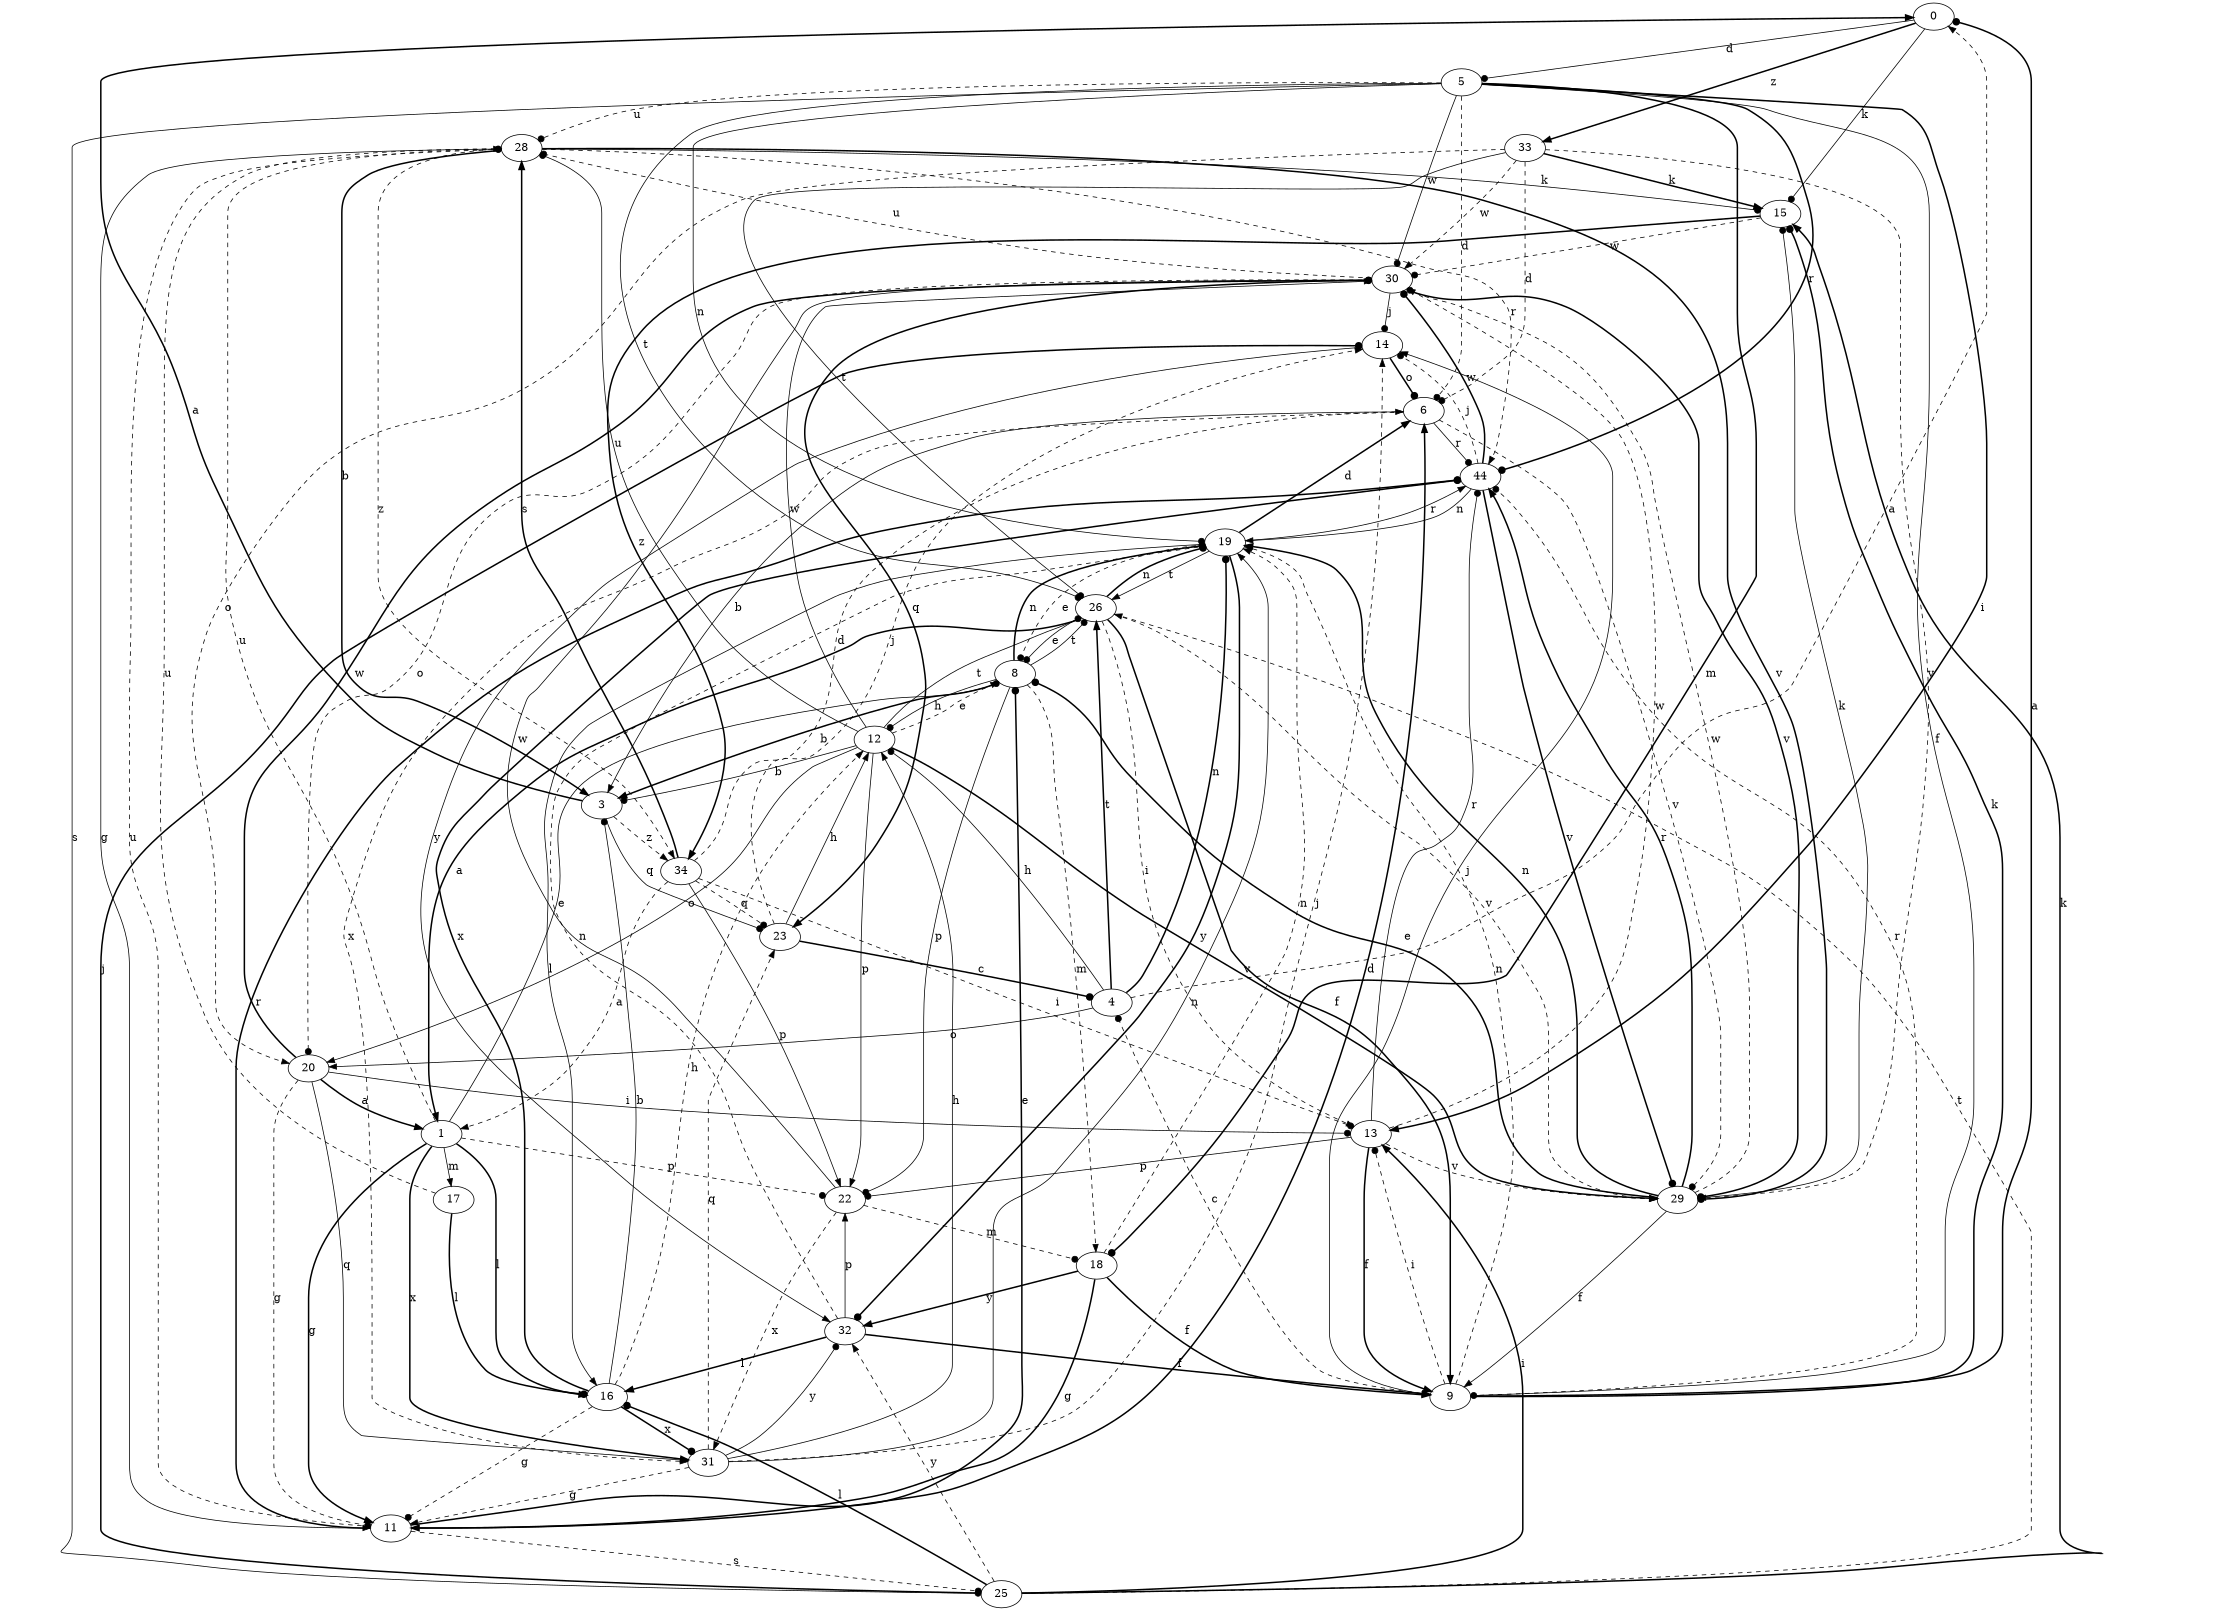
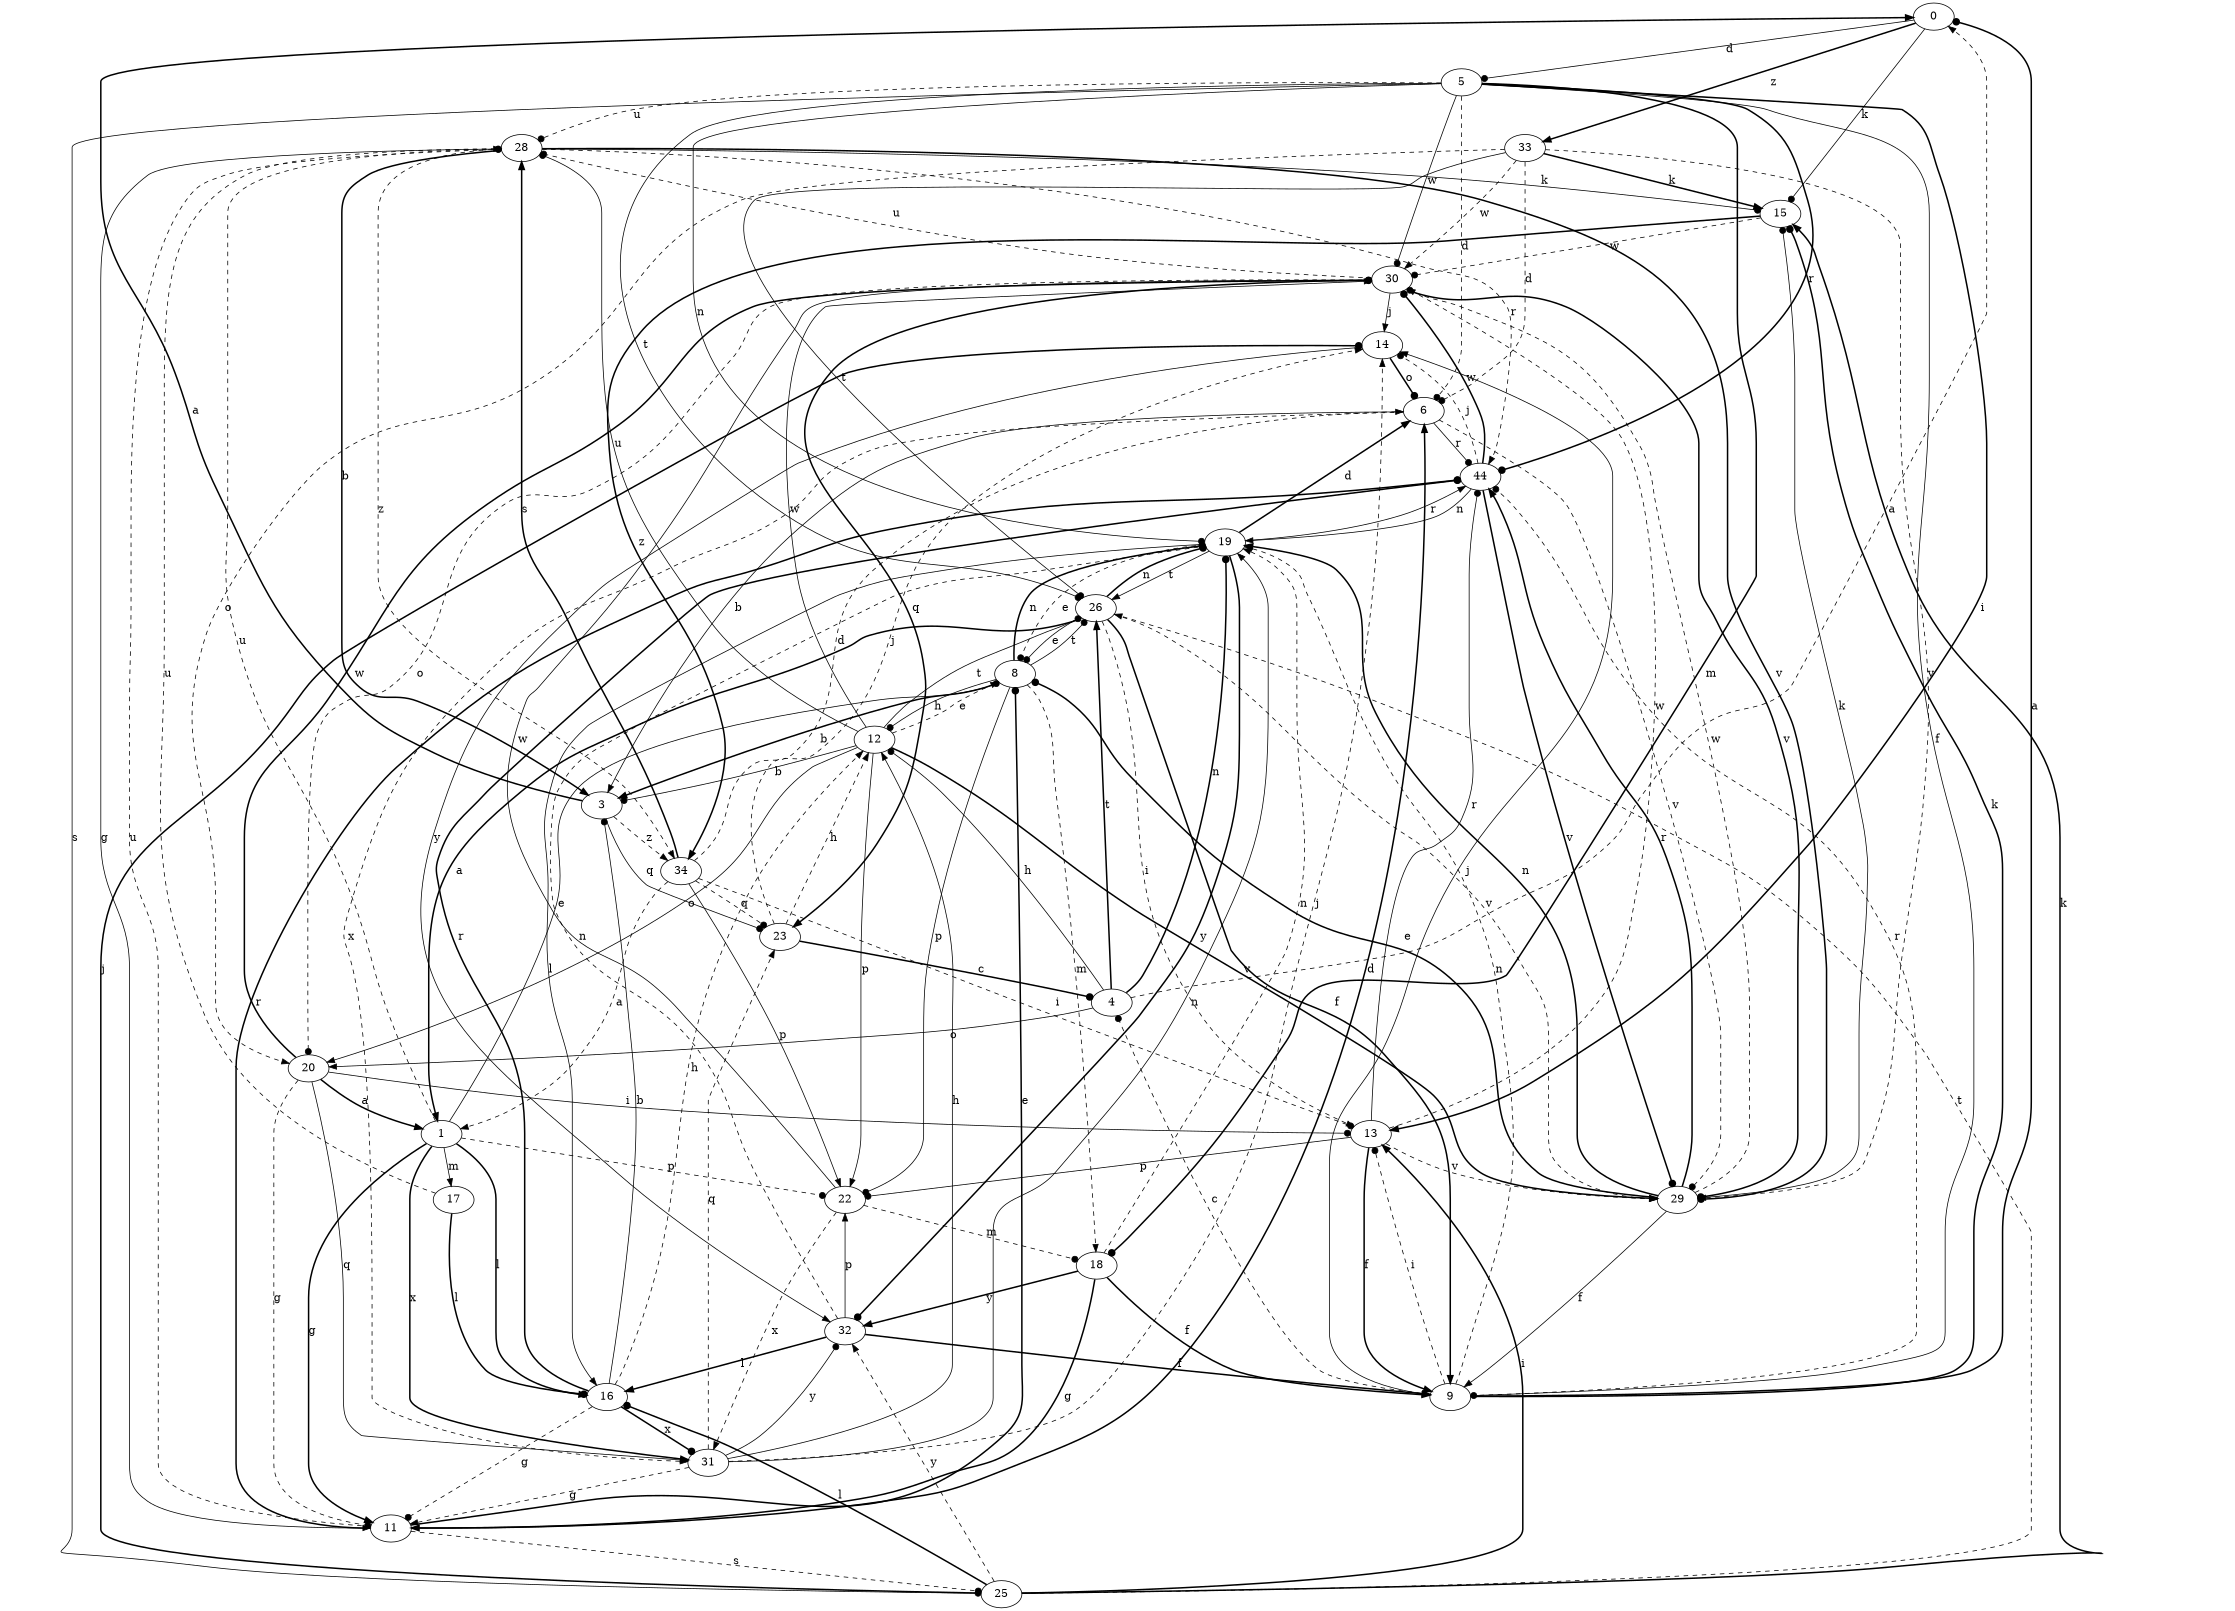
(1388, 309) -> (1388, 309)
(826, 842) -> (826, 842)
(461, 937) -> (461, 937)
